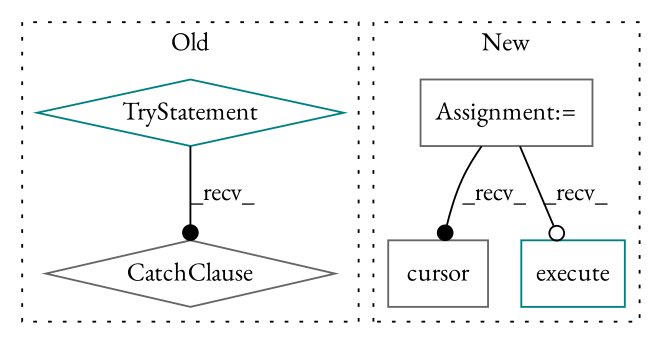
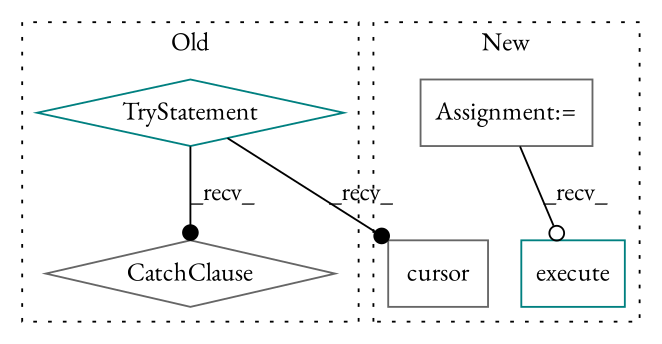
(460, 184) -> (301, 185)
